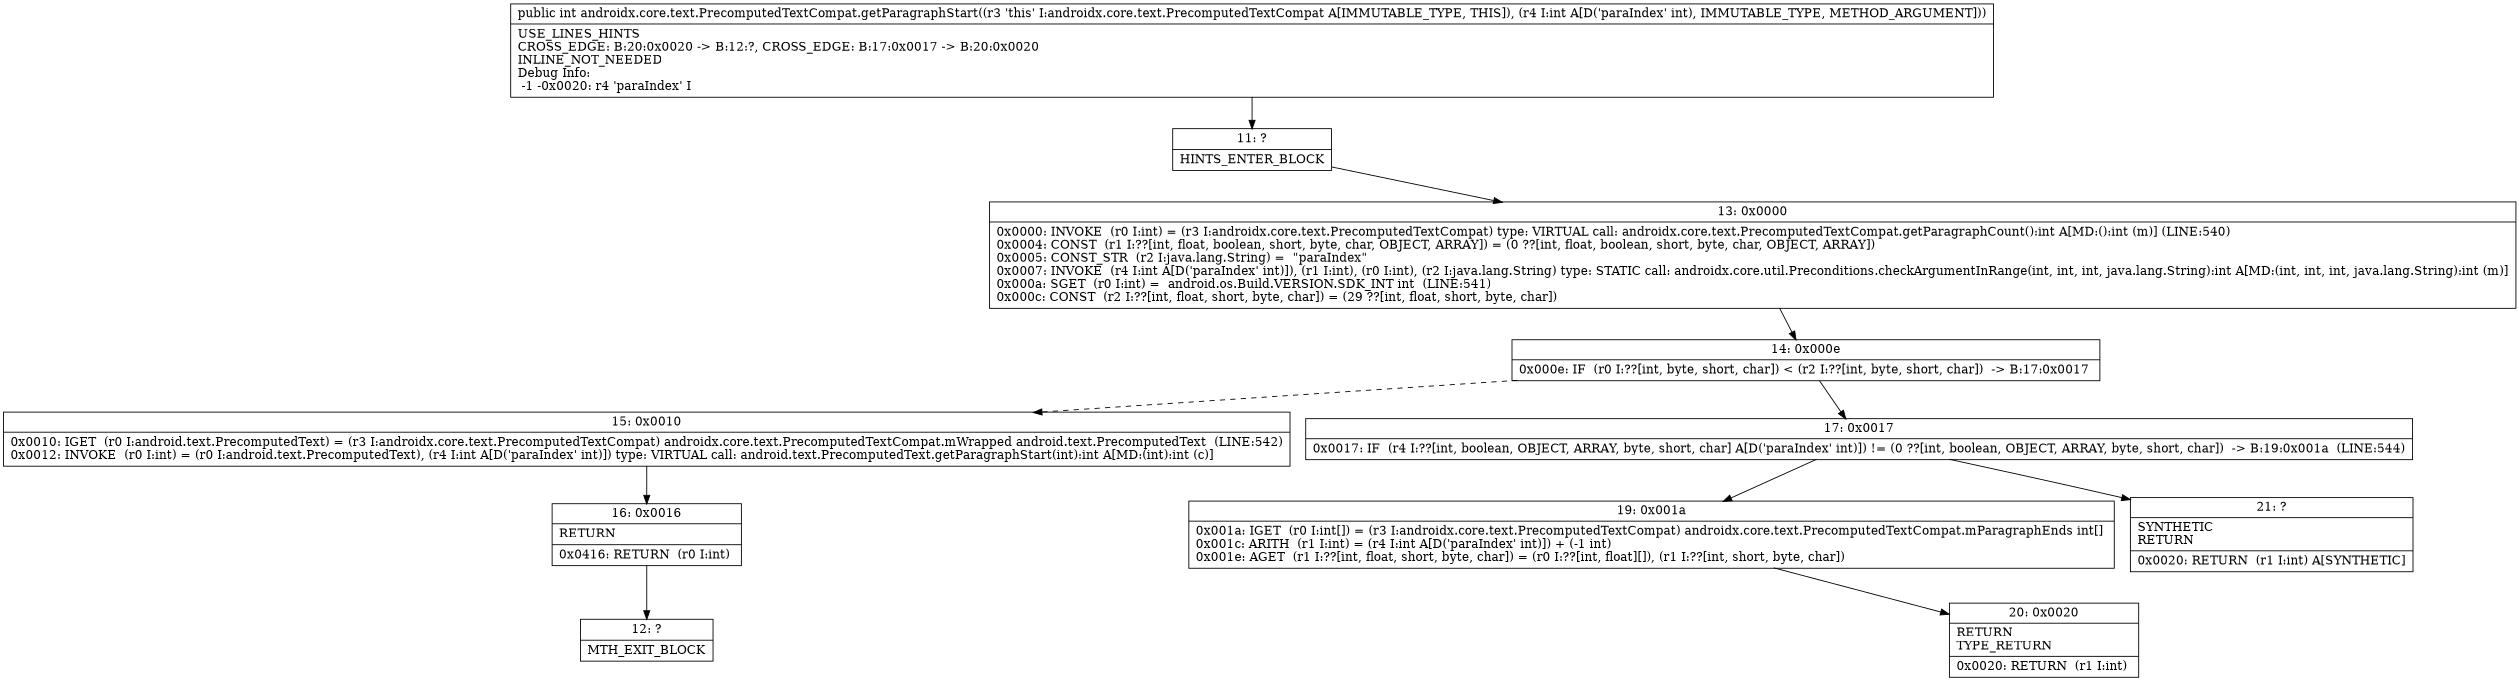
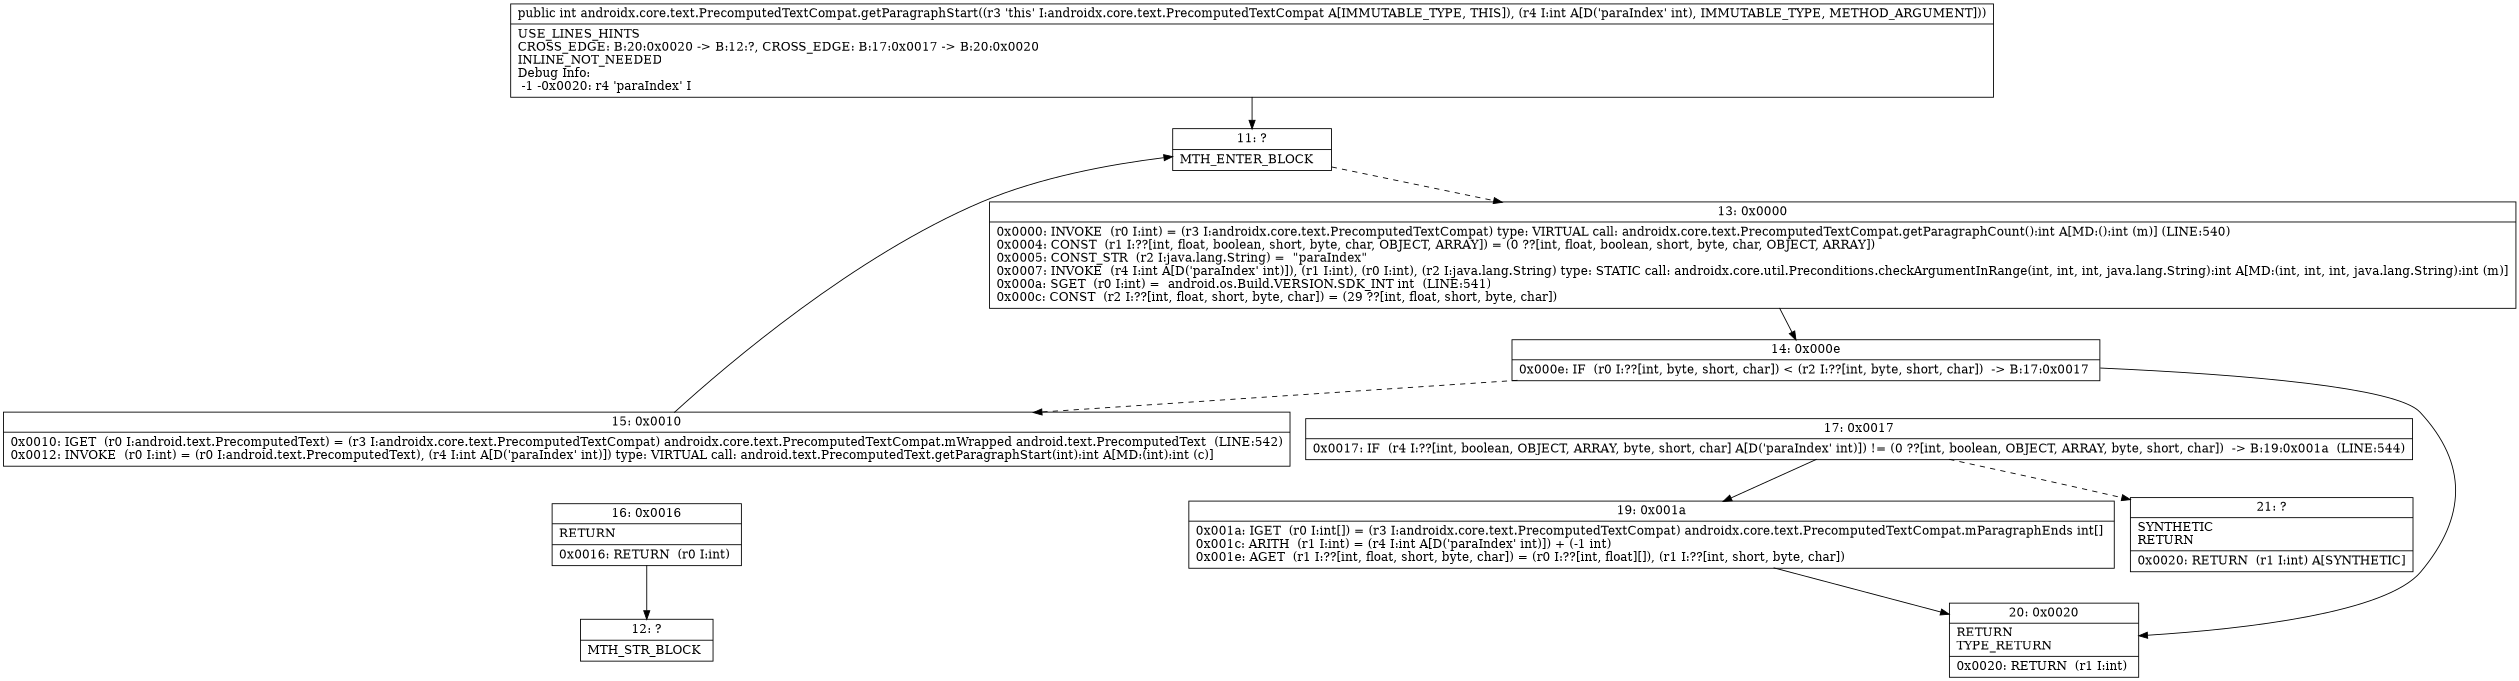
(1252, 160) -> (1247, 160)
(1413, 184) -> (1413, 184)
(1830, 396) -> (2454, 471)
(2036, 478) -> (2036, 478)
(647, 481) -> (899, 244)
(647, 555) -> (647, 555)
(647, 650) -> (644, 650)
